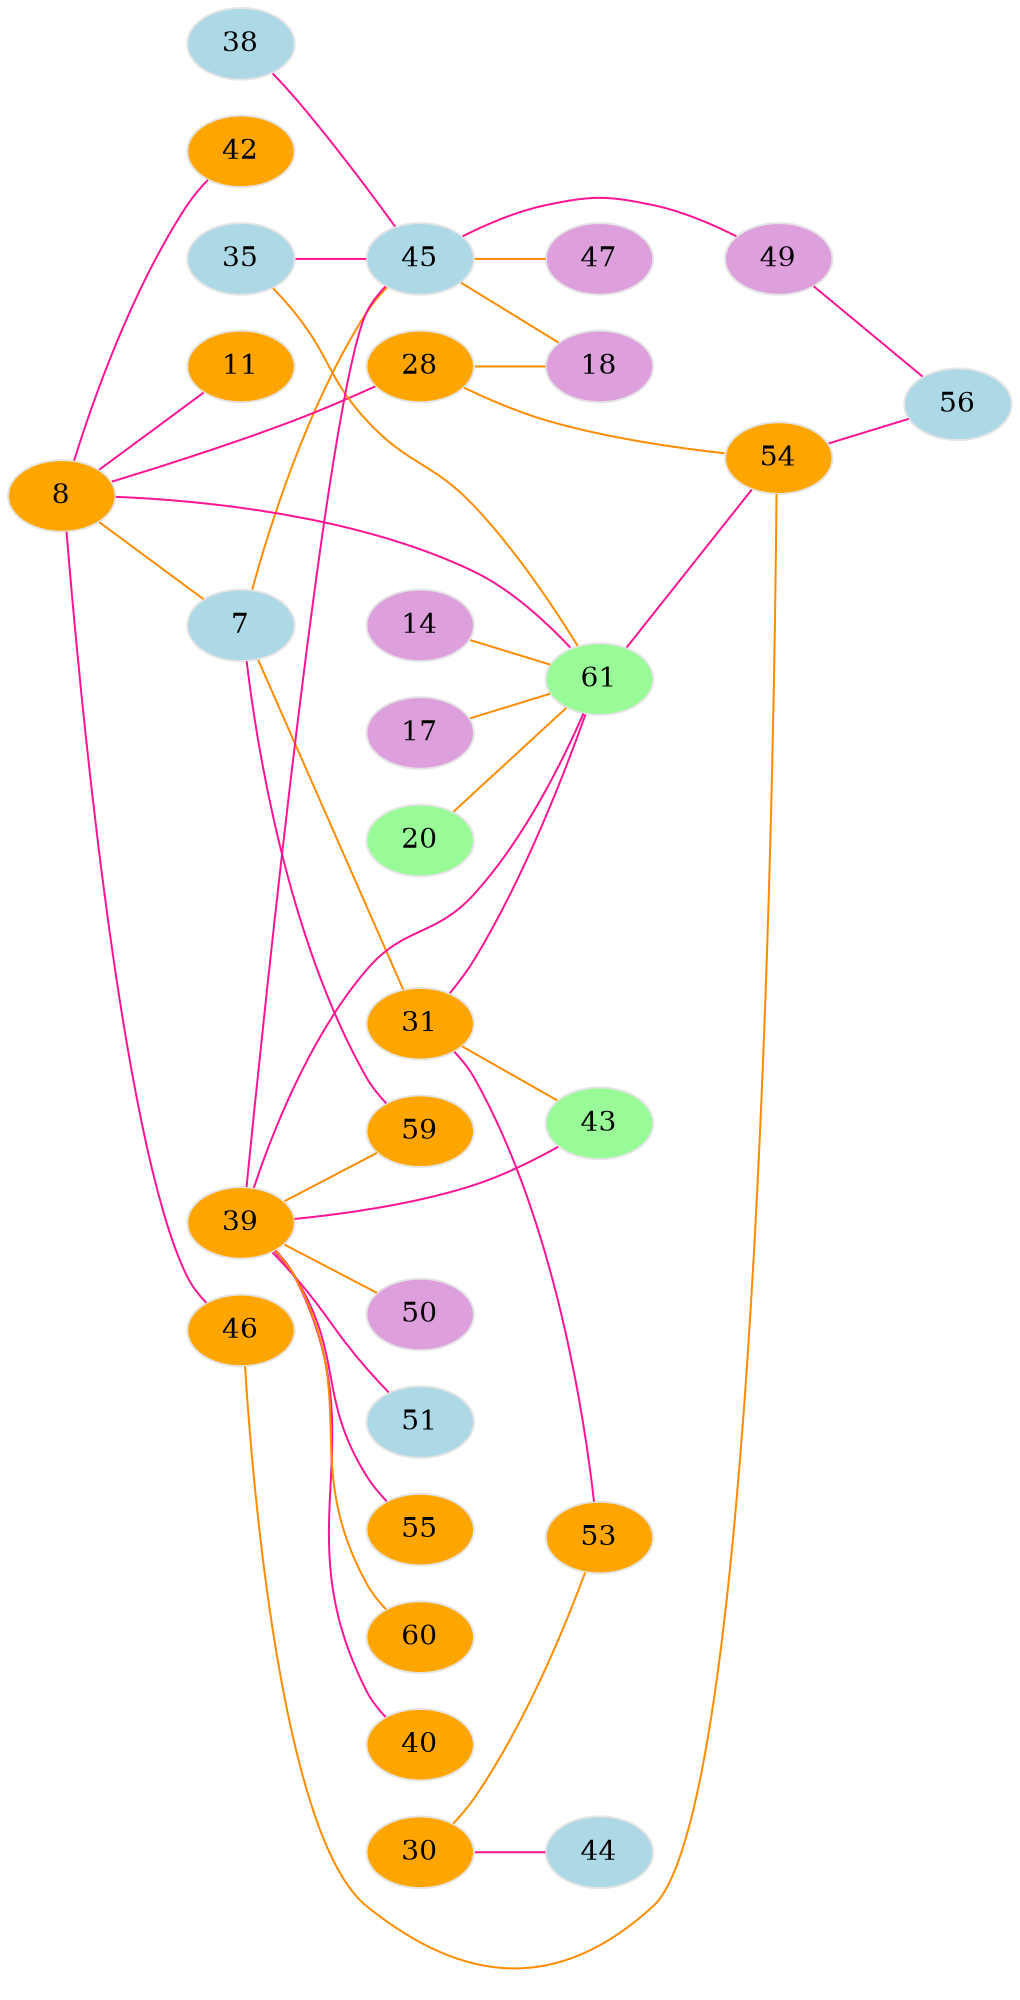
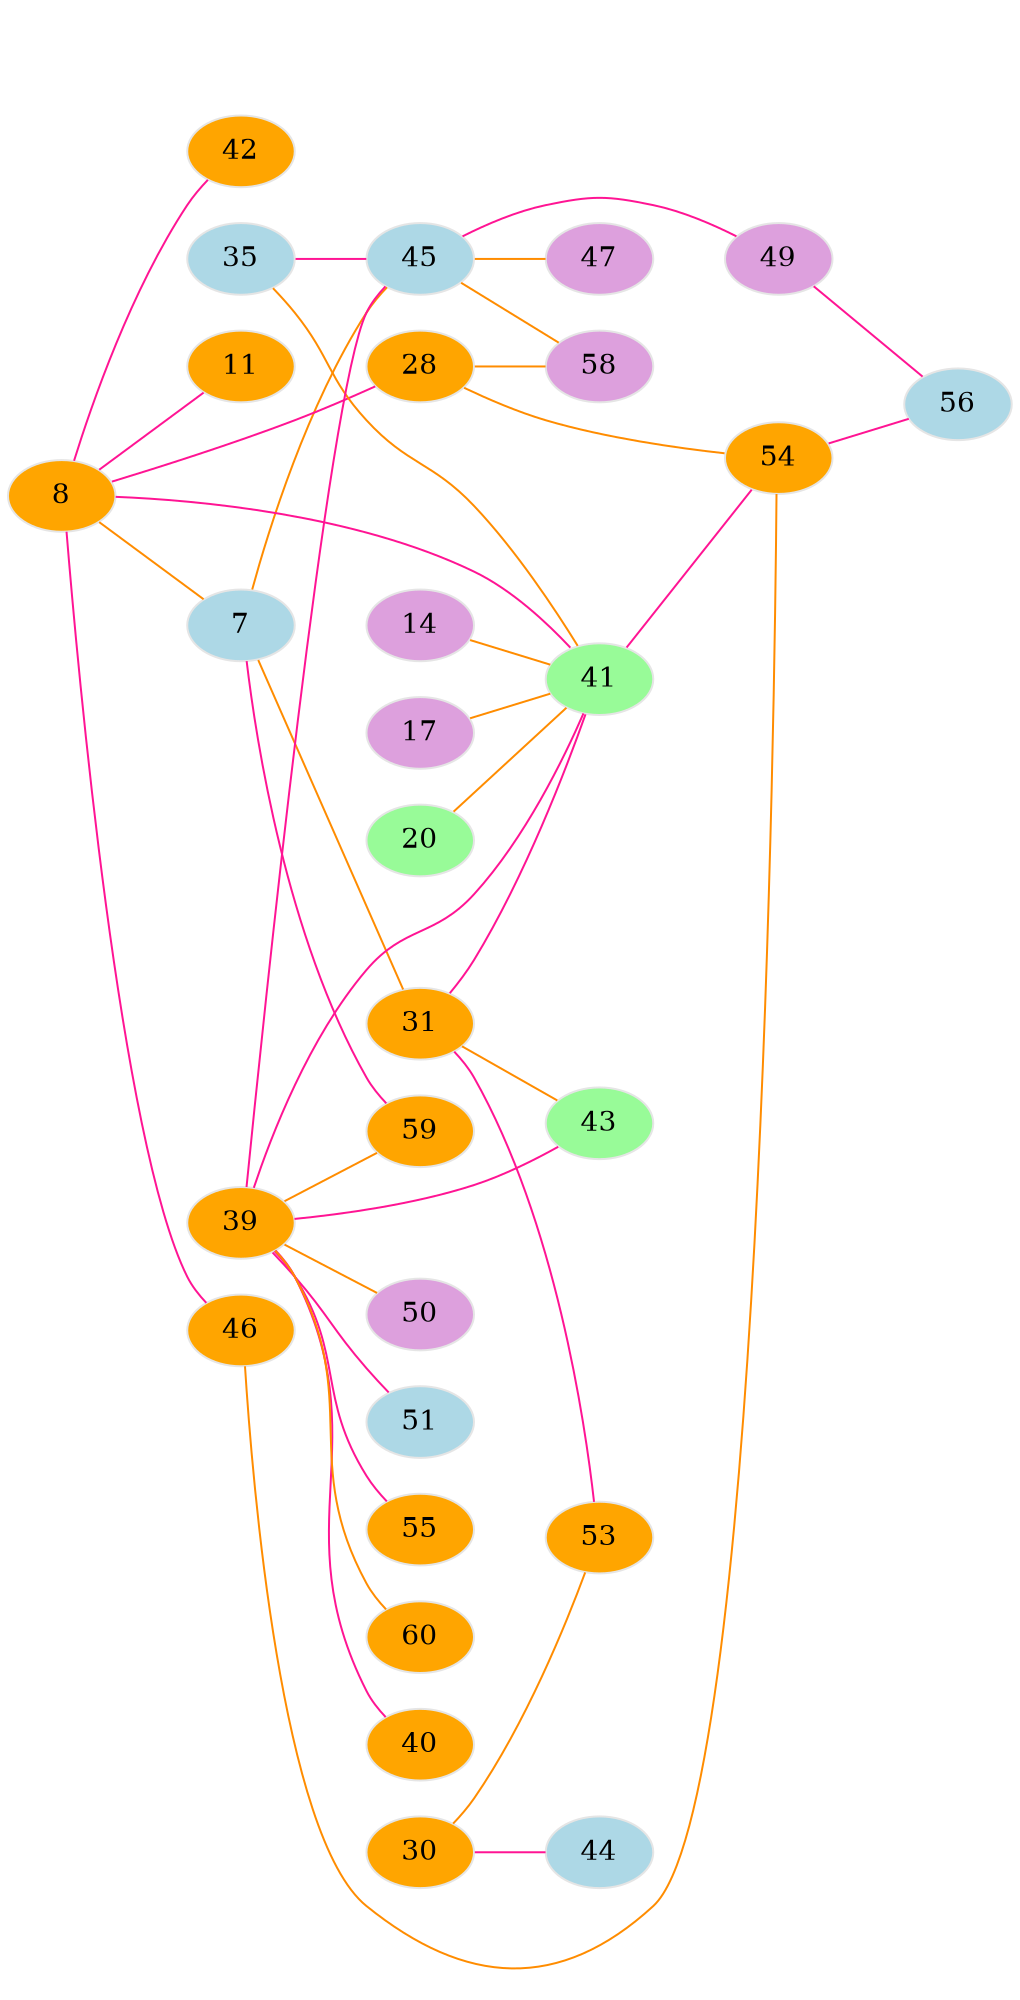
(241, 44) -> none
(599, 366) -> (599, 366)
(599, 679) -> (599, 679)
